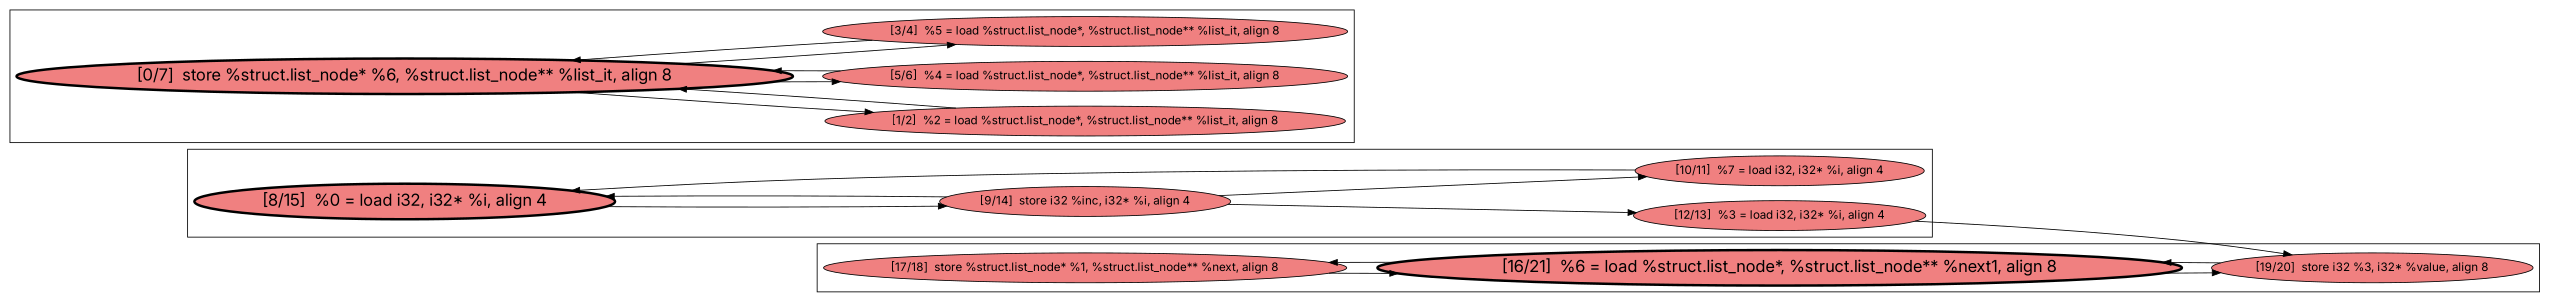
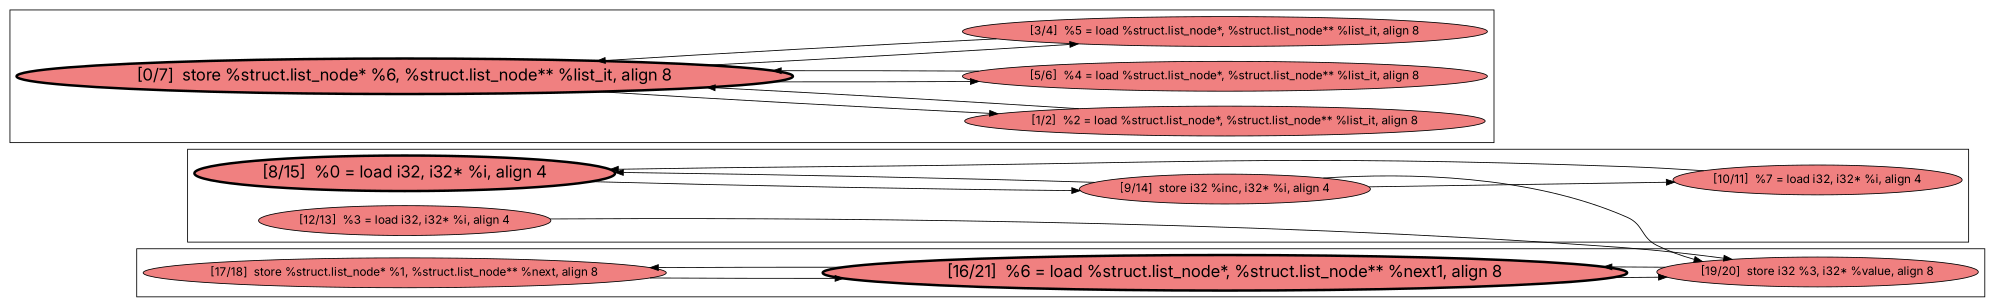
(1428, 208) -> (1537, 190)
